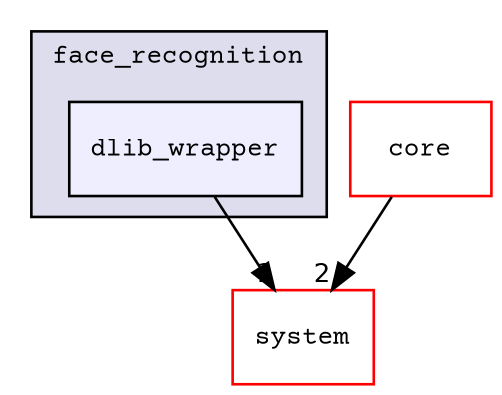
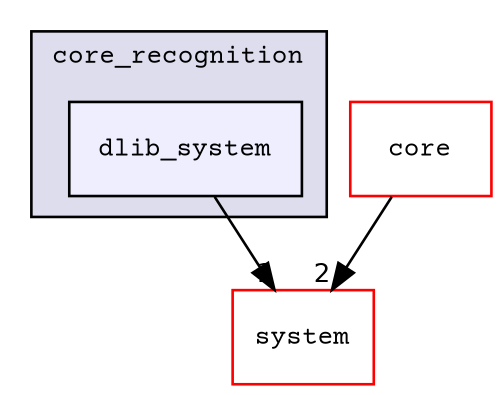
(179, 56) -> (179, 56)
(186, 149) -> (186, 149)
